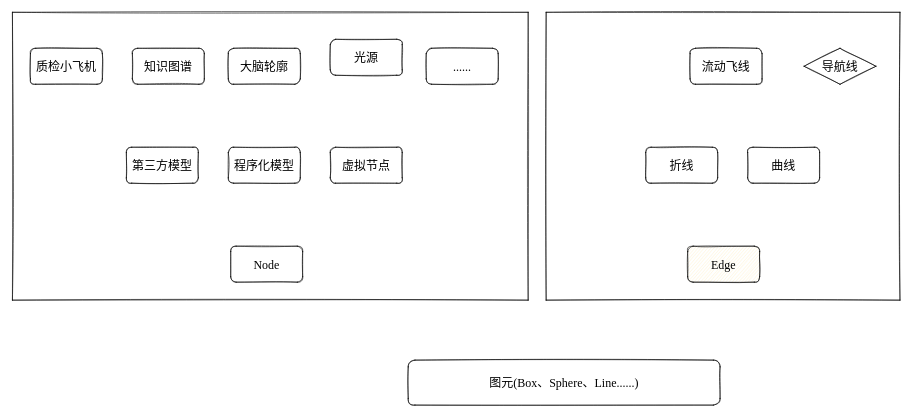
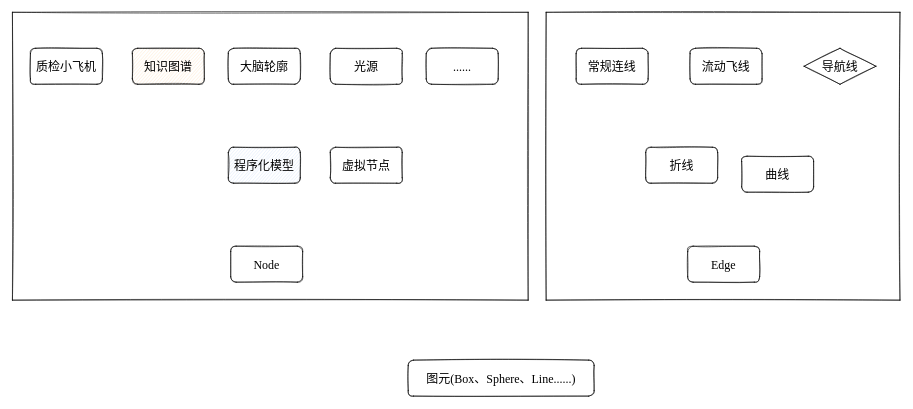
(366, 57) -> (366, 66)
(168, 66) -> (168, 66)
none -> (612, 66)
(162, 165) -> none
(264, 165) -> (264, 165)
(784, 165) -> (778, 174)
(724, 264) -> (724, 264)
(564, 383) -> (501, 378)
